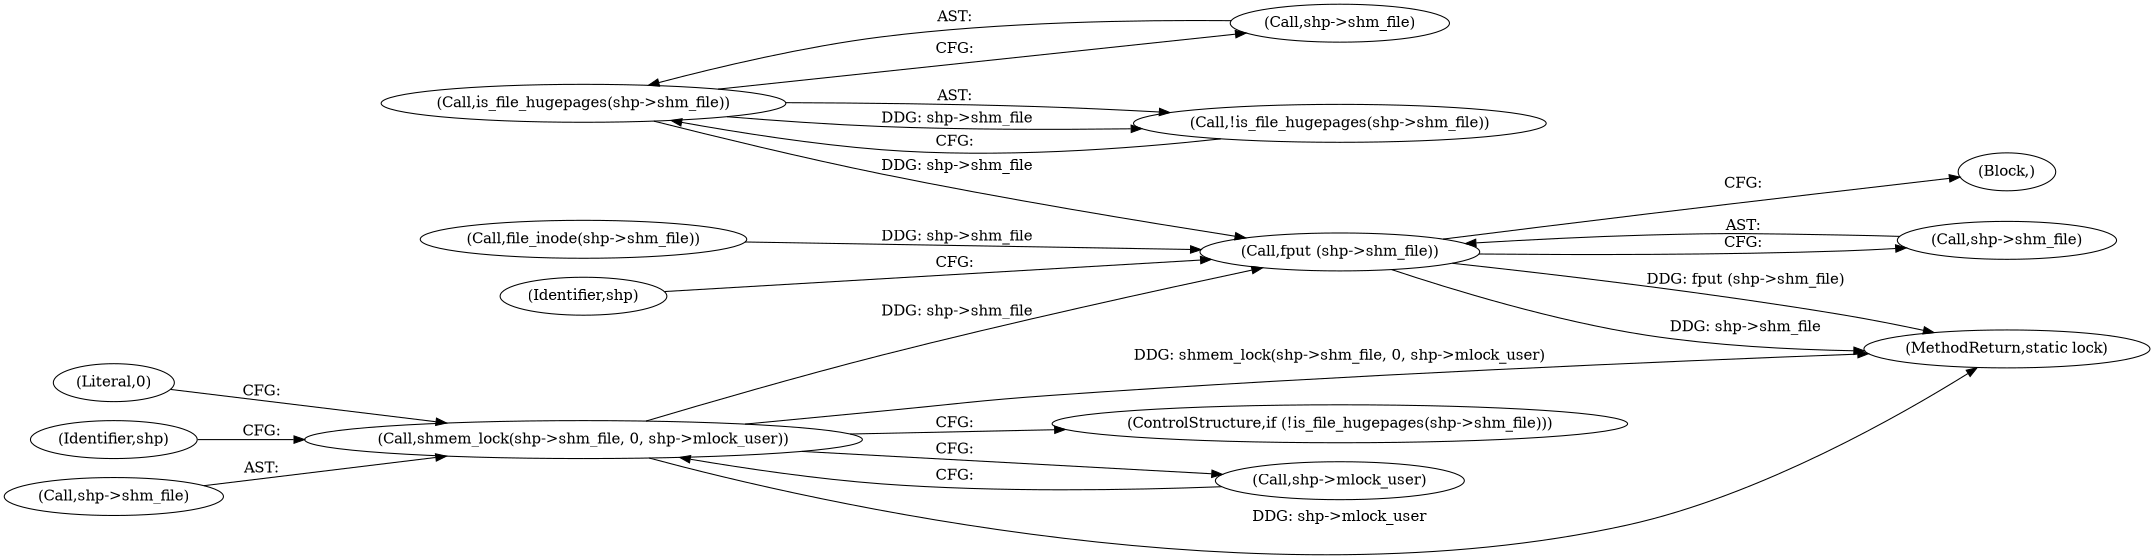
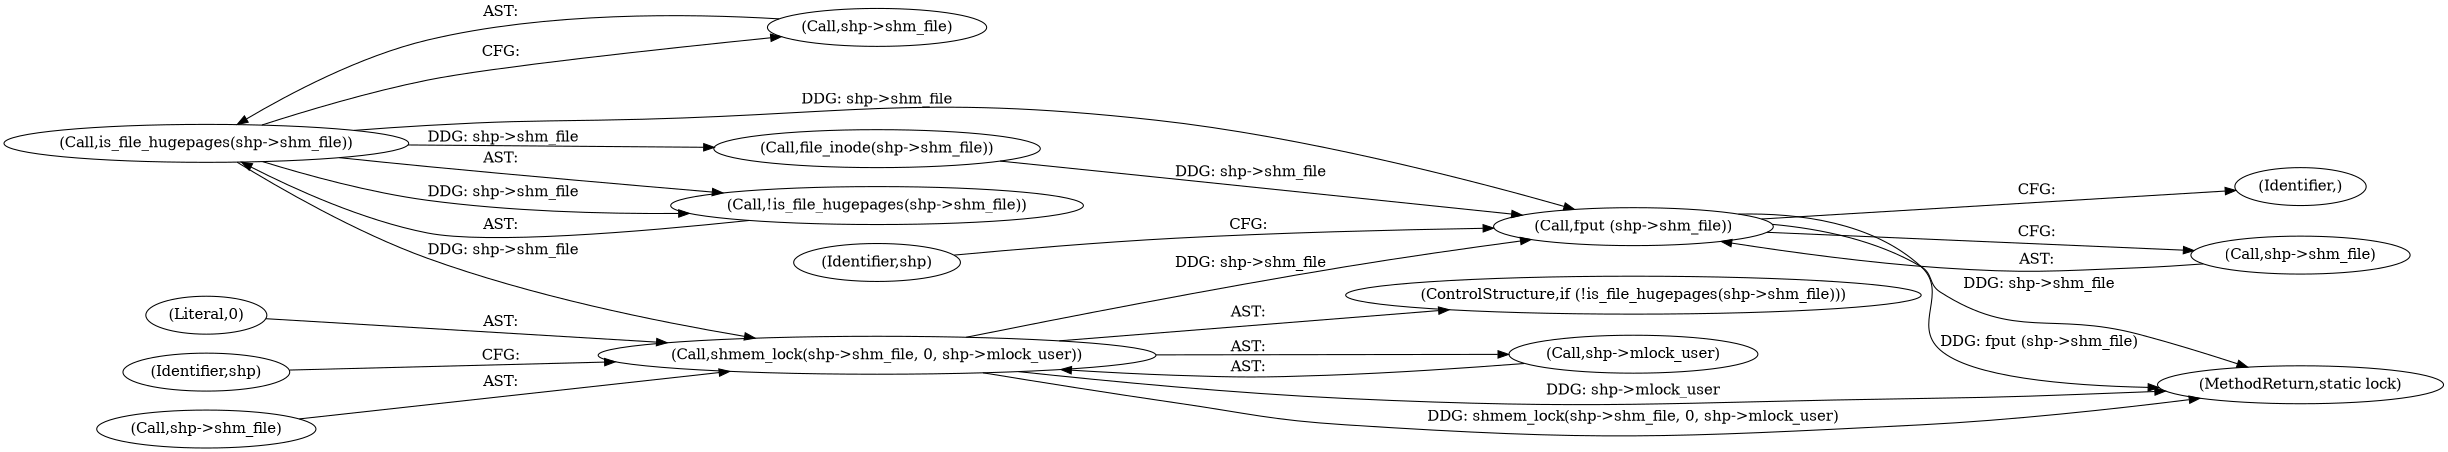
(957, 142) -> (503, 225)
none -> (556, 146)
(2007, 172) -> (2301, 187)
none -> (481, 276)
(264, 392) -> (503, 322)
(957, 423) -> (1251, 313)
(957, 450) -> (1251, 347)
(957, 476) -> (1251, 367)
